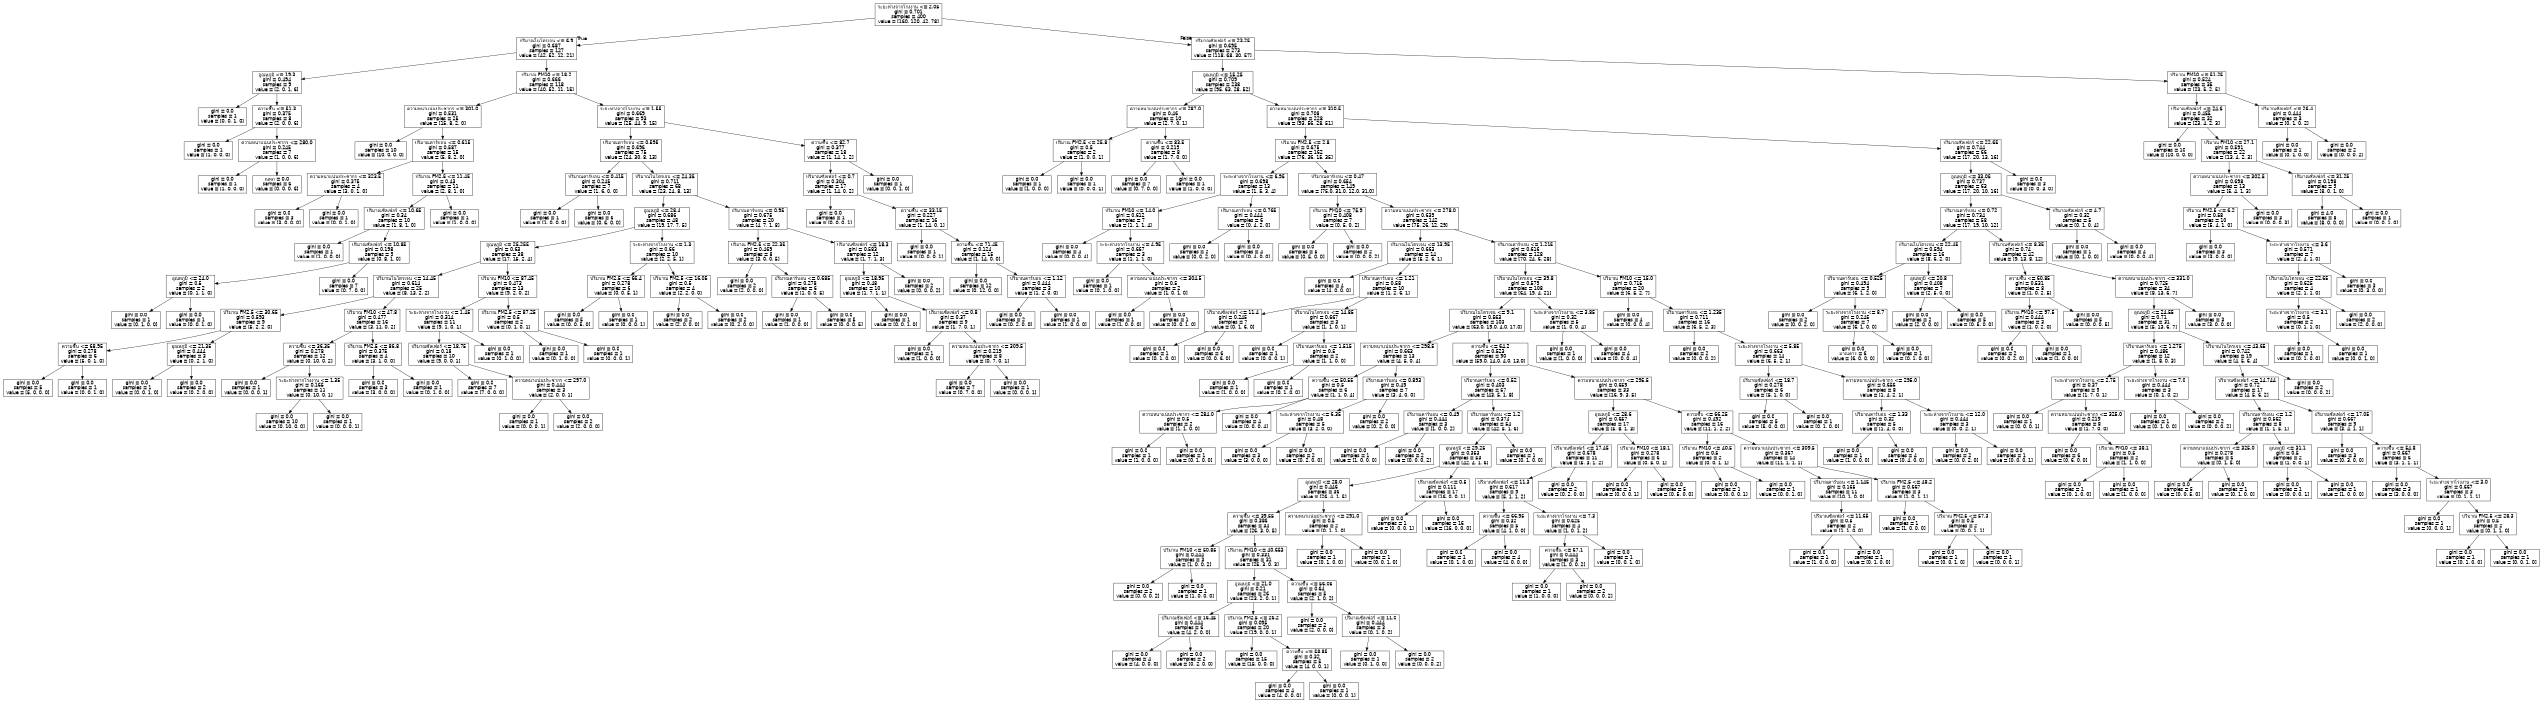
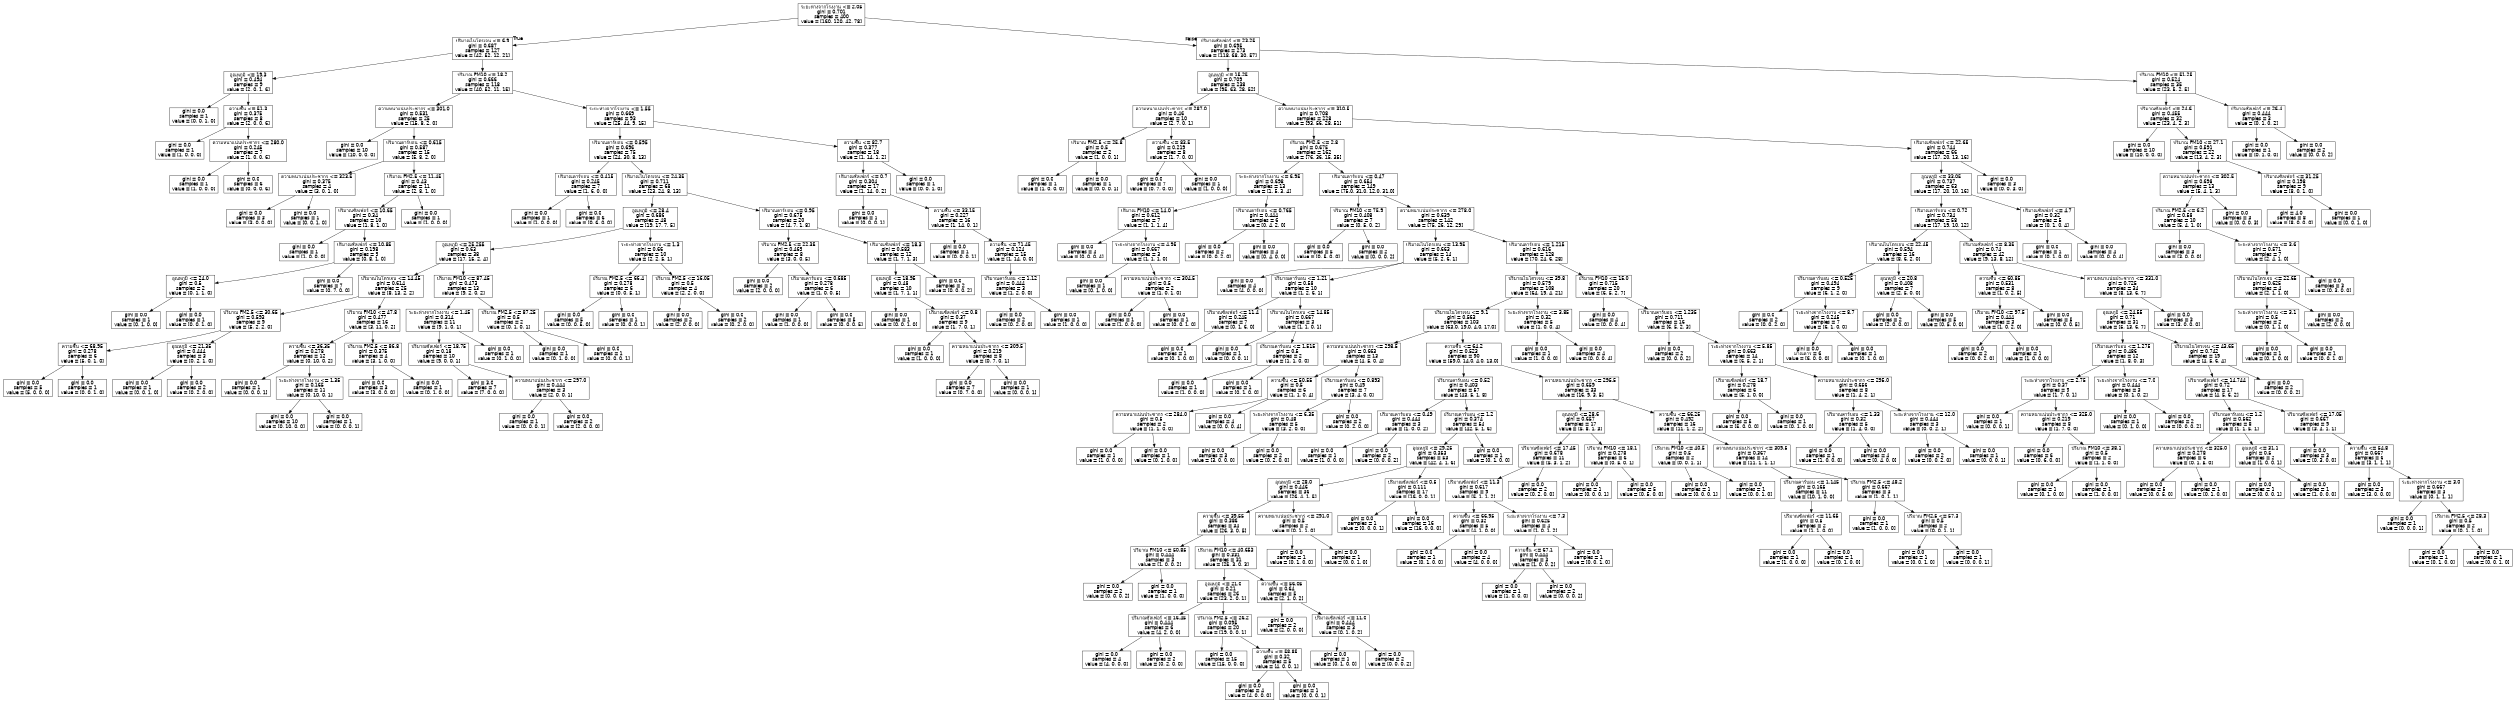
(277, 184) -> (248, 184)
(976, 286) -> none
(1209, 354) -> none
(482, 388) -> (482, 388)
